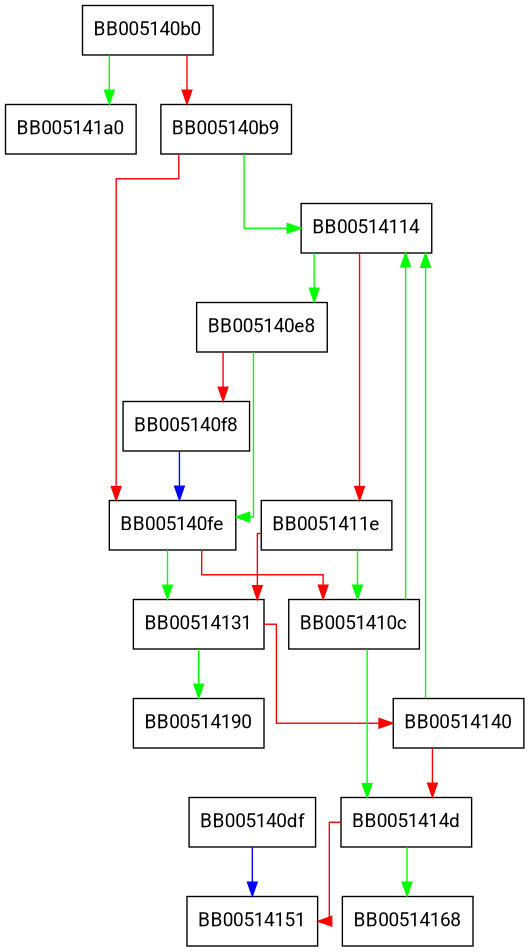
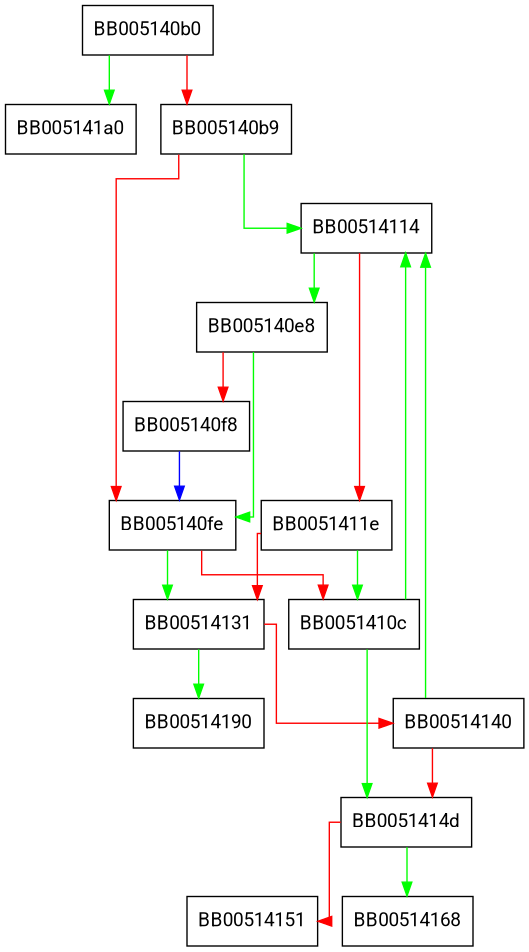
(252, 822) -> none
